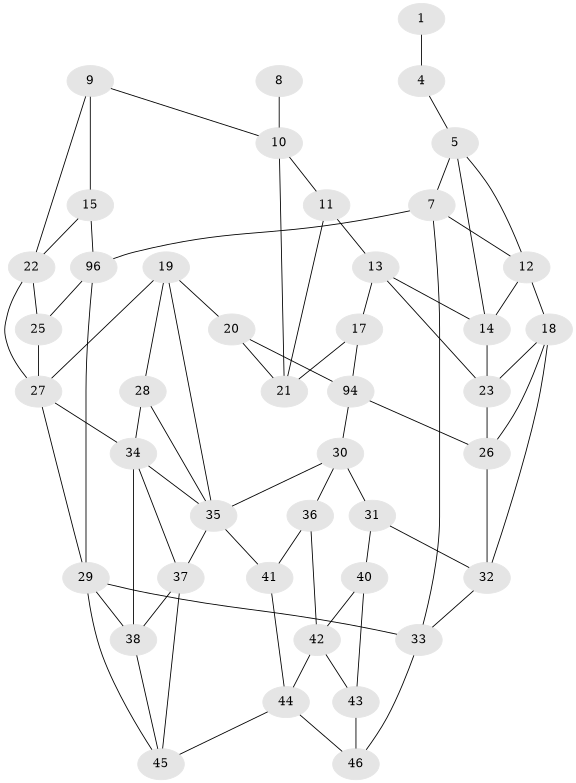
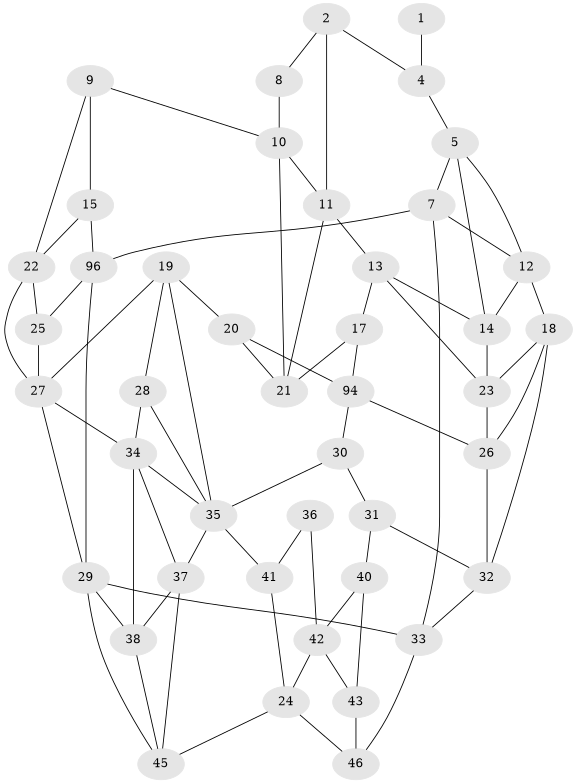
none -> (327, 19)
(325, 485) -> none
(286, 702) -> (286, 702)
